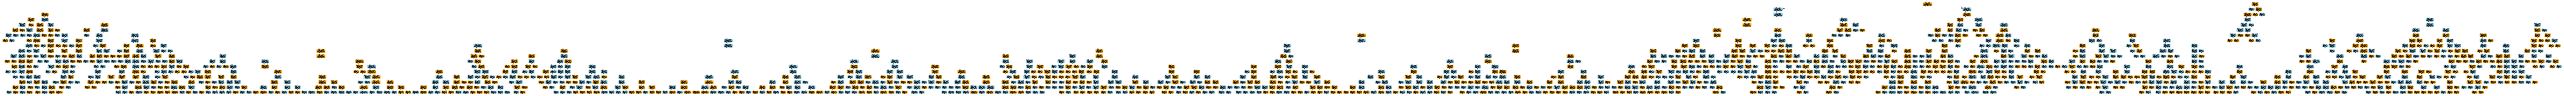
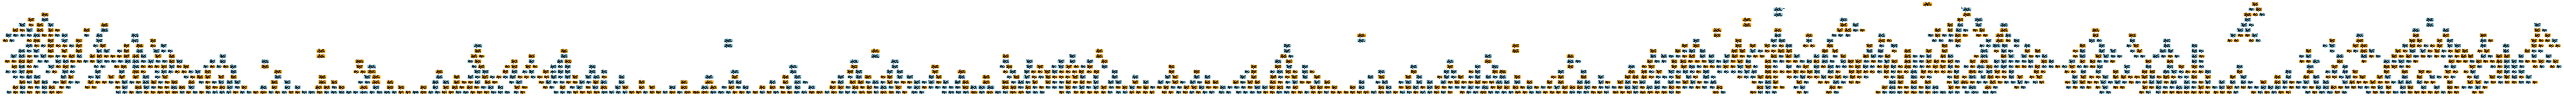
(1830, 41) -> (1830, 41)
